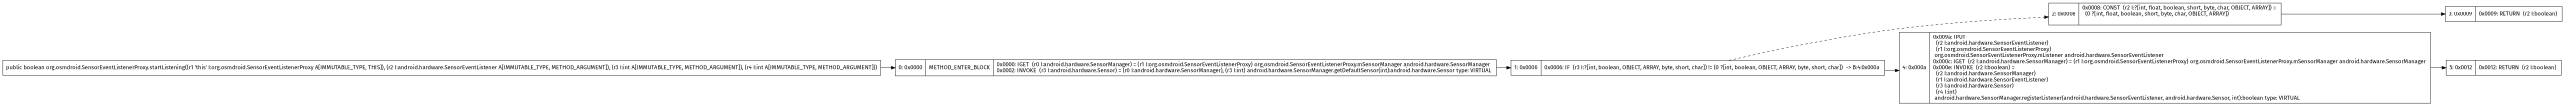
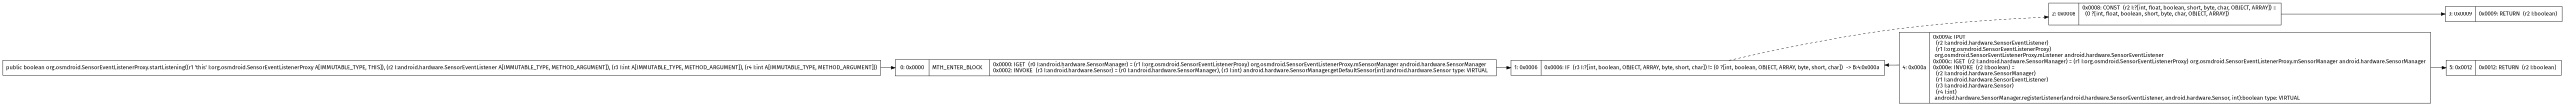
(960, 68) -> (958, 68)
(1890, 70) -> (1894, 65)
